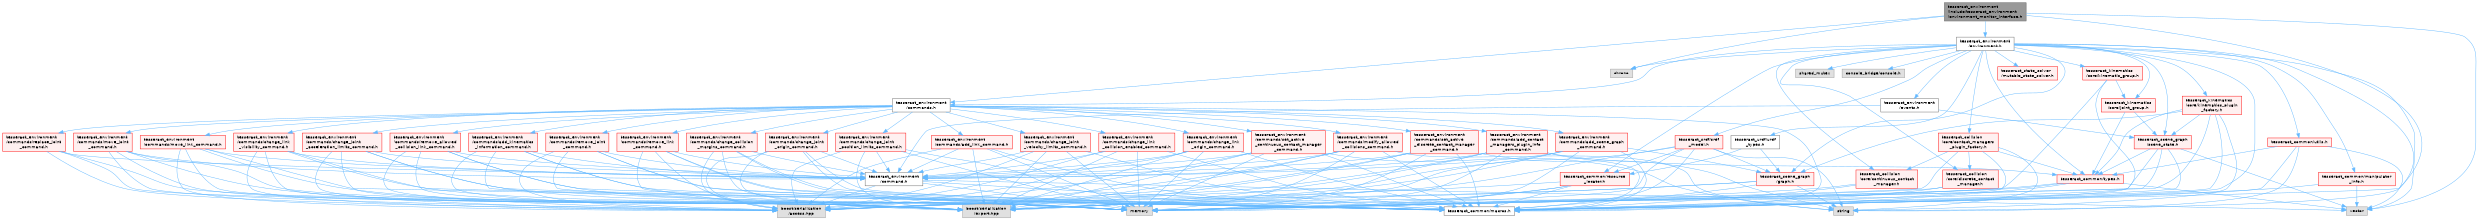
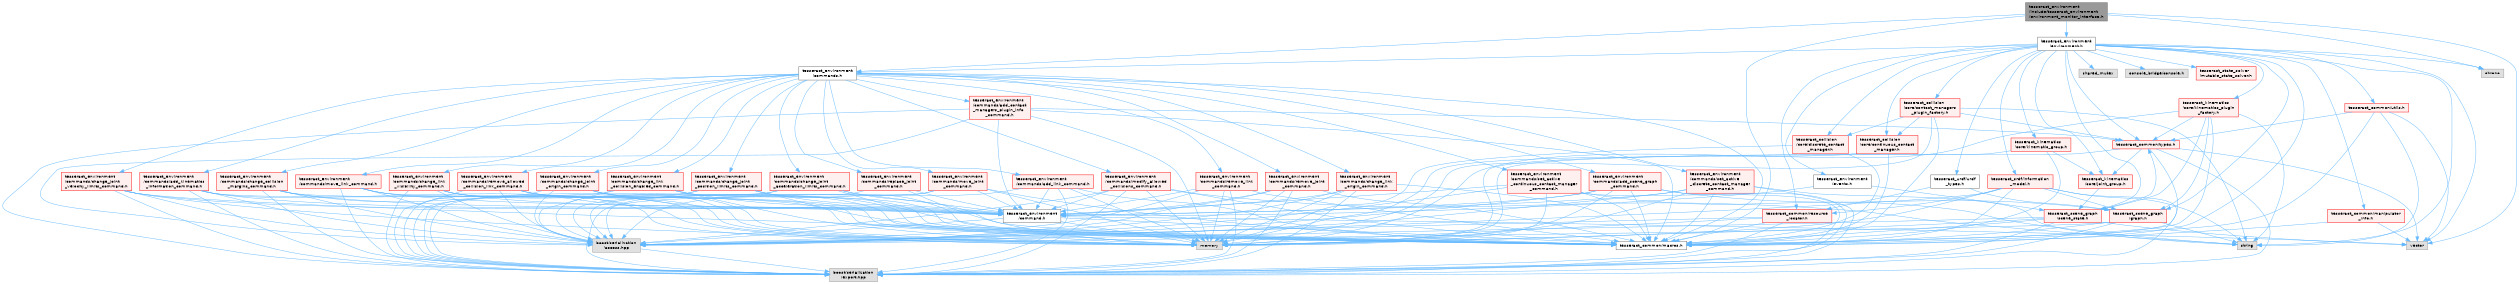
(2110, 141) -> (2129, 160)
(1699, 142) -> (2020, 182)
(504, 201) -> (733, 260)
none -> (1415, 231)
